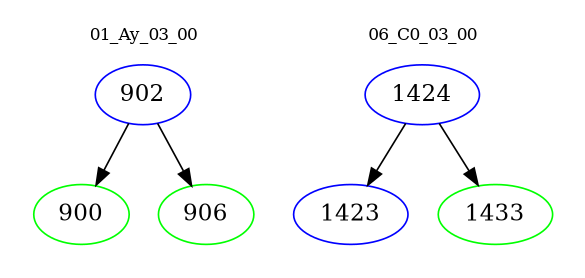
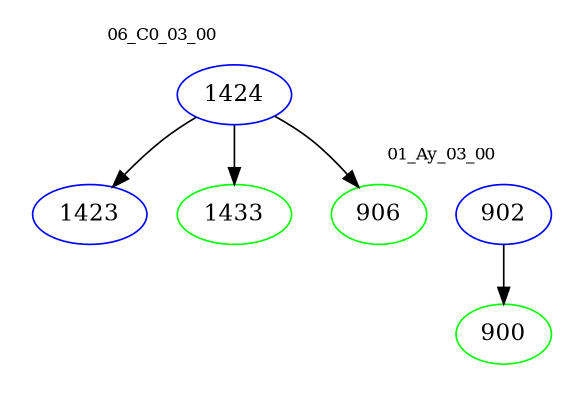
(171, 147) -> (328, 155)
